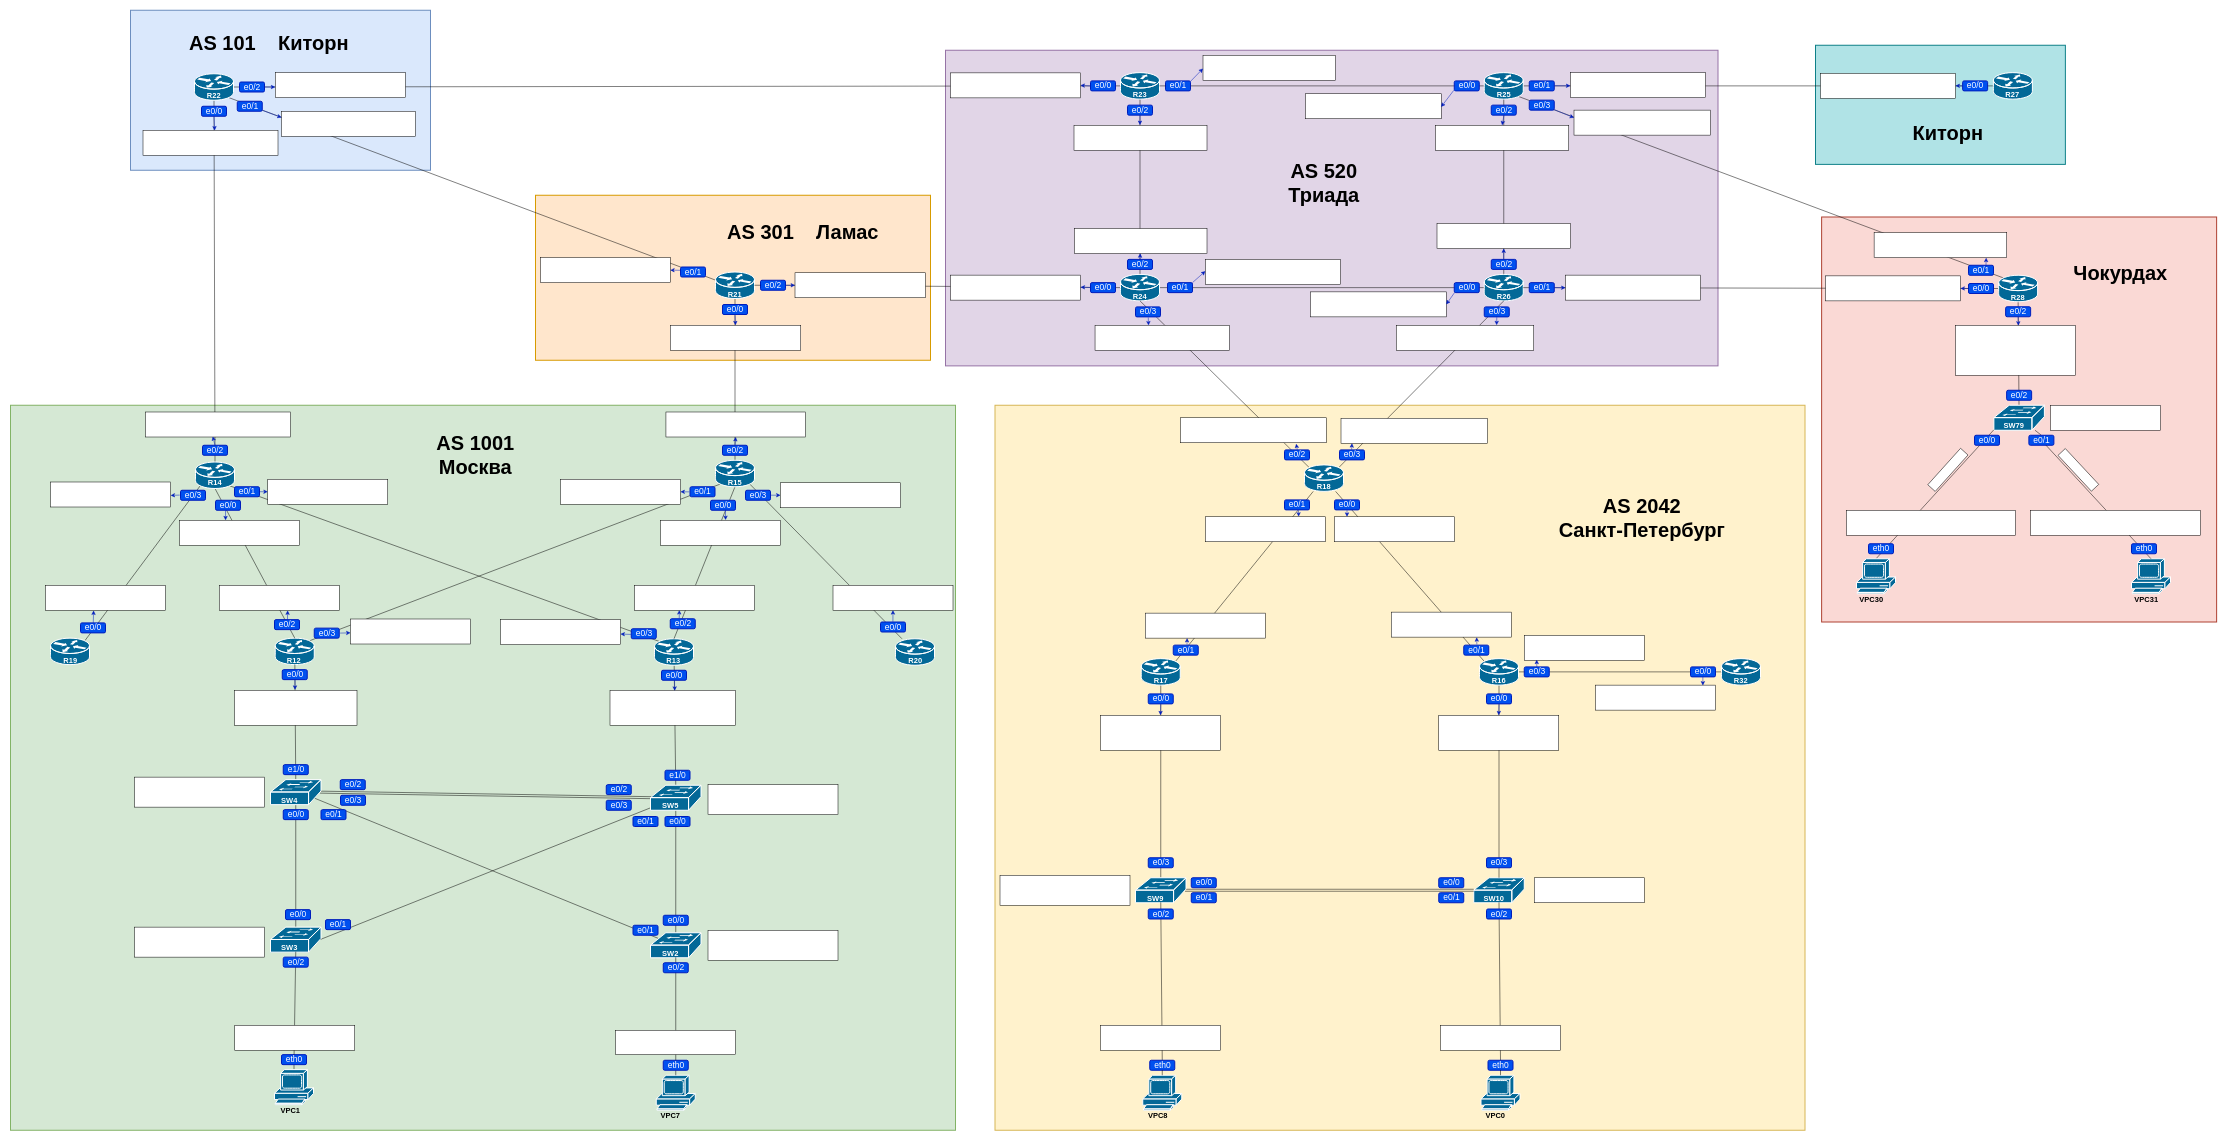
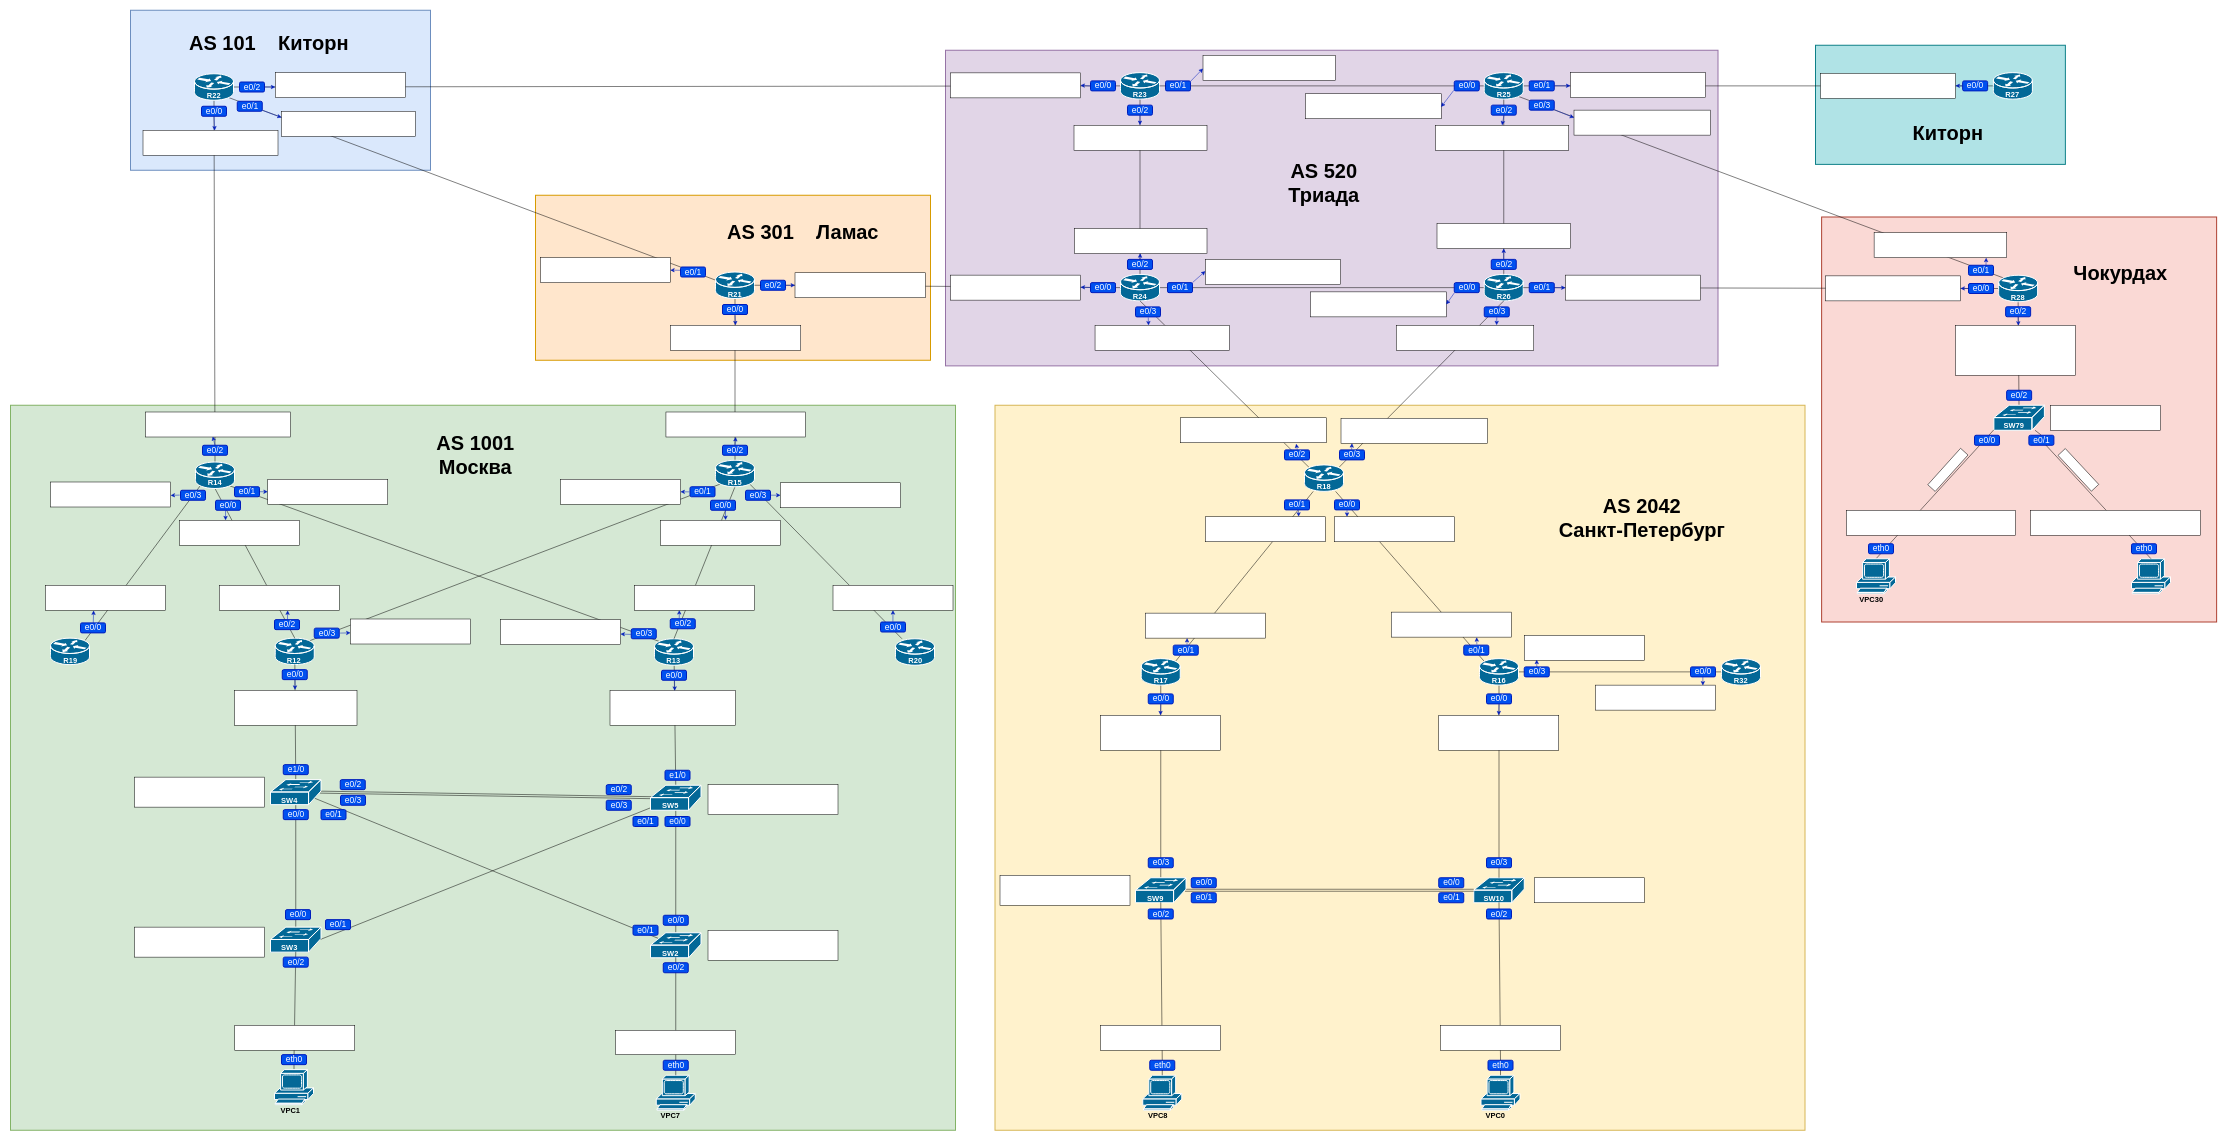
(2146, 599) -> none
